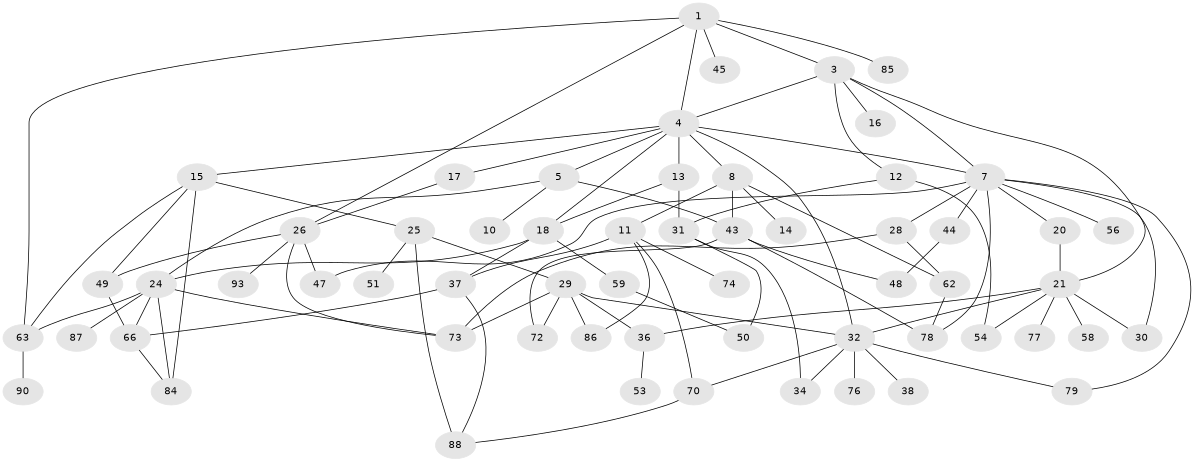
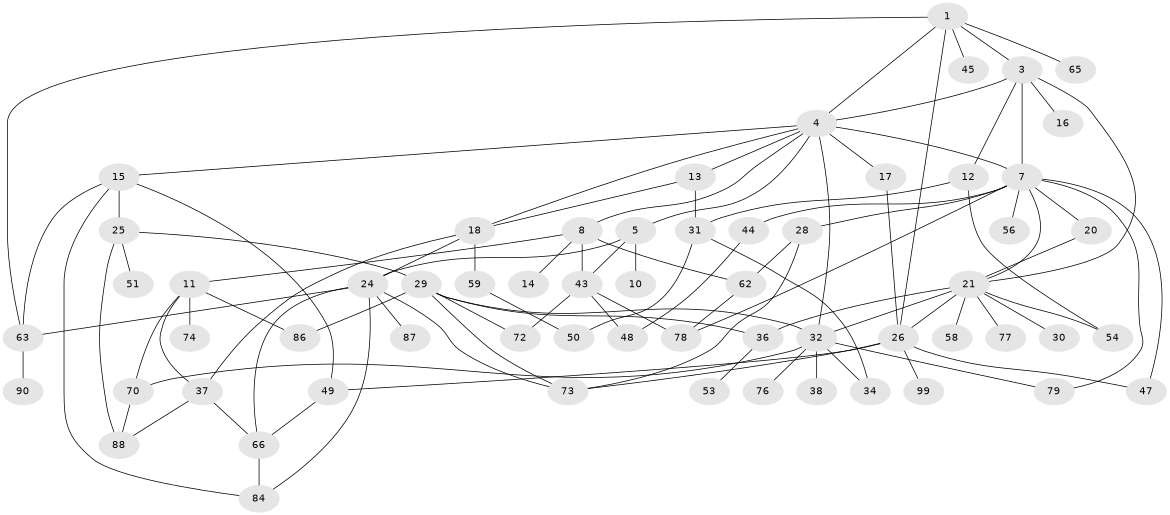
(888, 70) -> (1076, 70)
(1128, 208) -> (1035, 246)
(238, 284) -> (924, 392)
none -> (934, 311)
